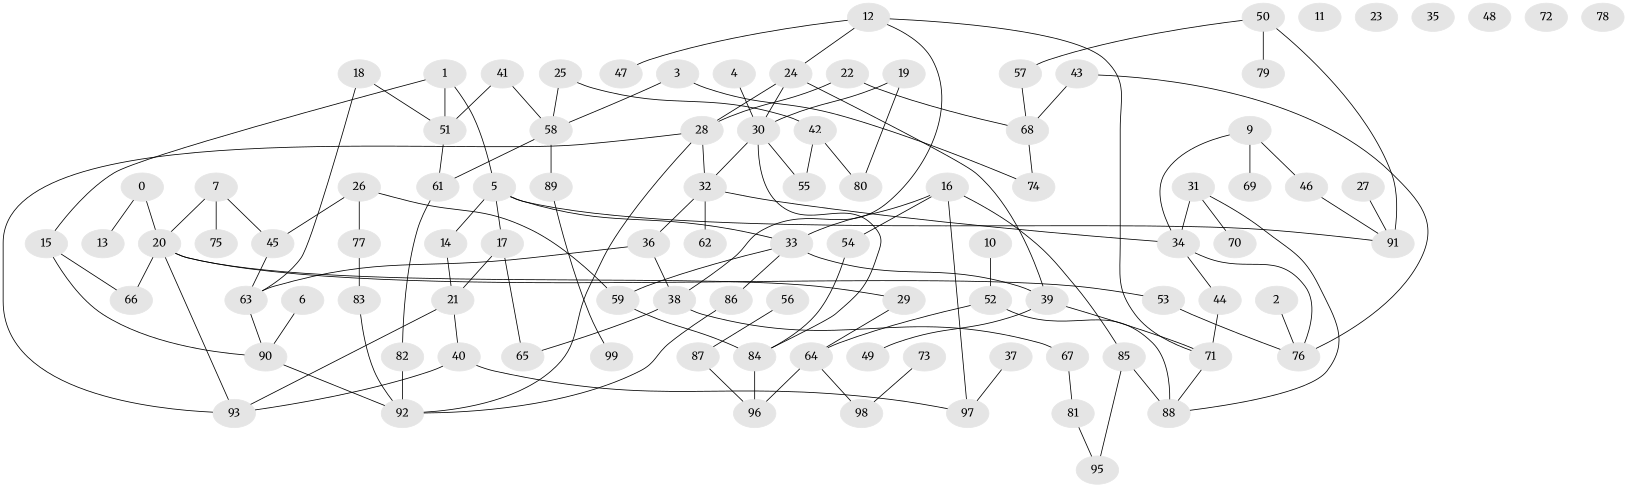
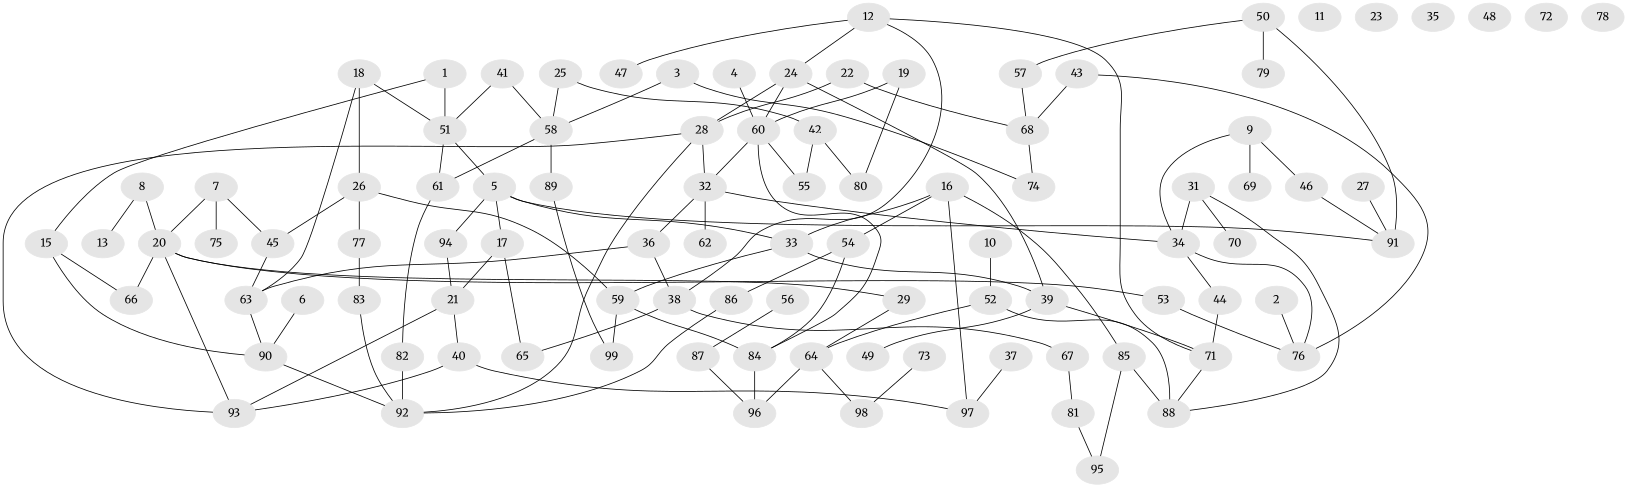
(478, 128) -> (470, 159)
none -> (359, 130)
(759, 130) -> (759, 130)
(142, 187) -> (142, 187)
(446, 244) -> (446, 244)
(761, 272) -> (790, 272)
none -> (614, 332)
